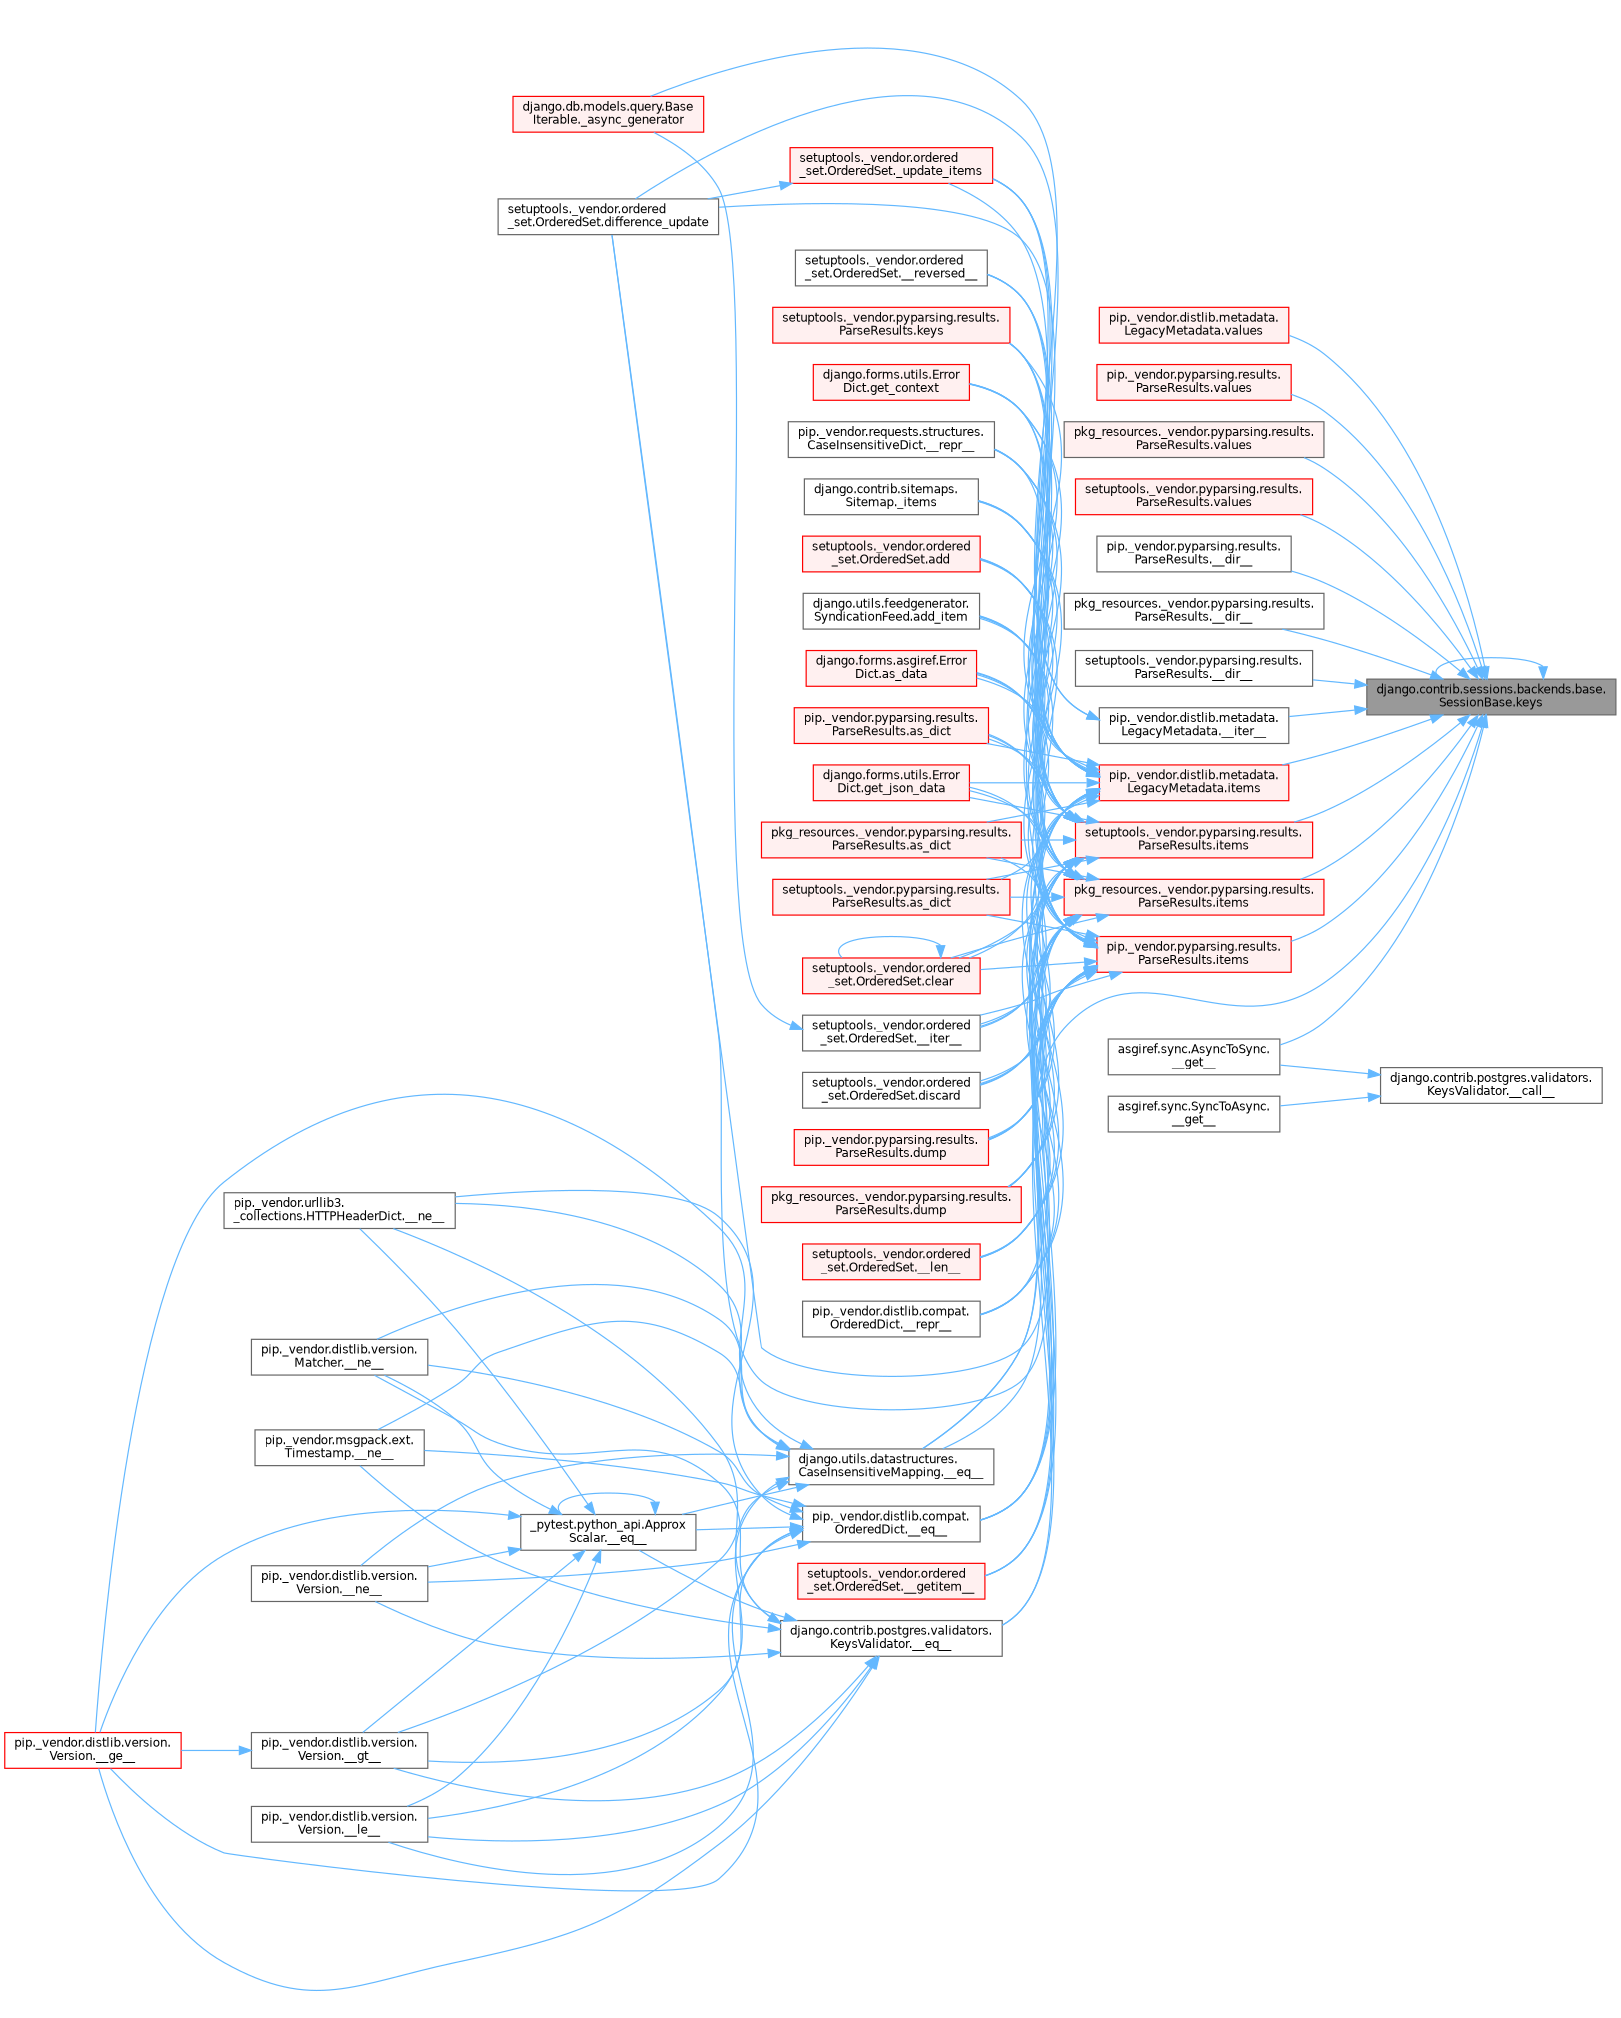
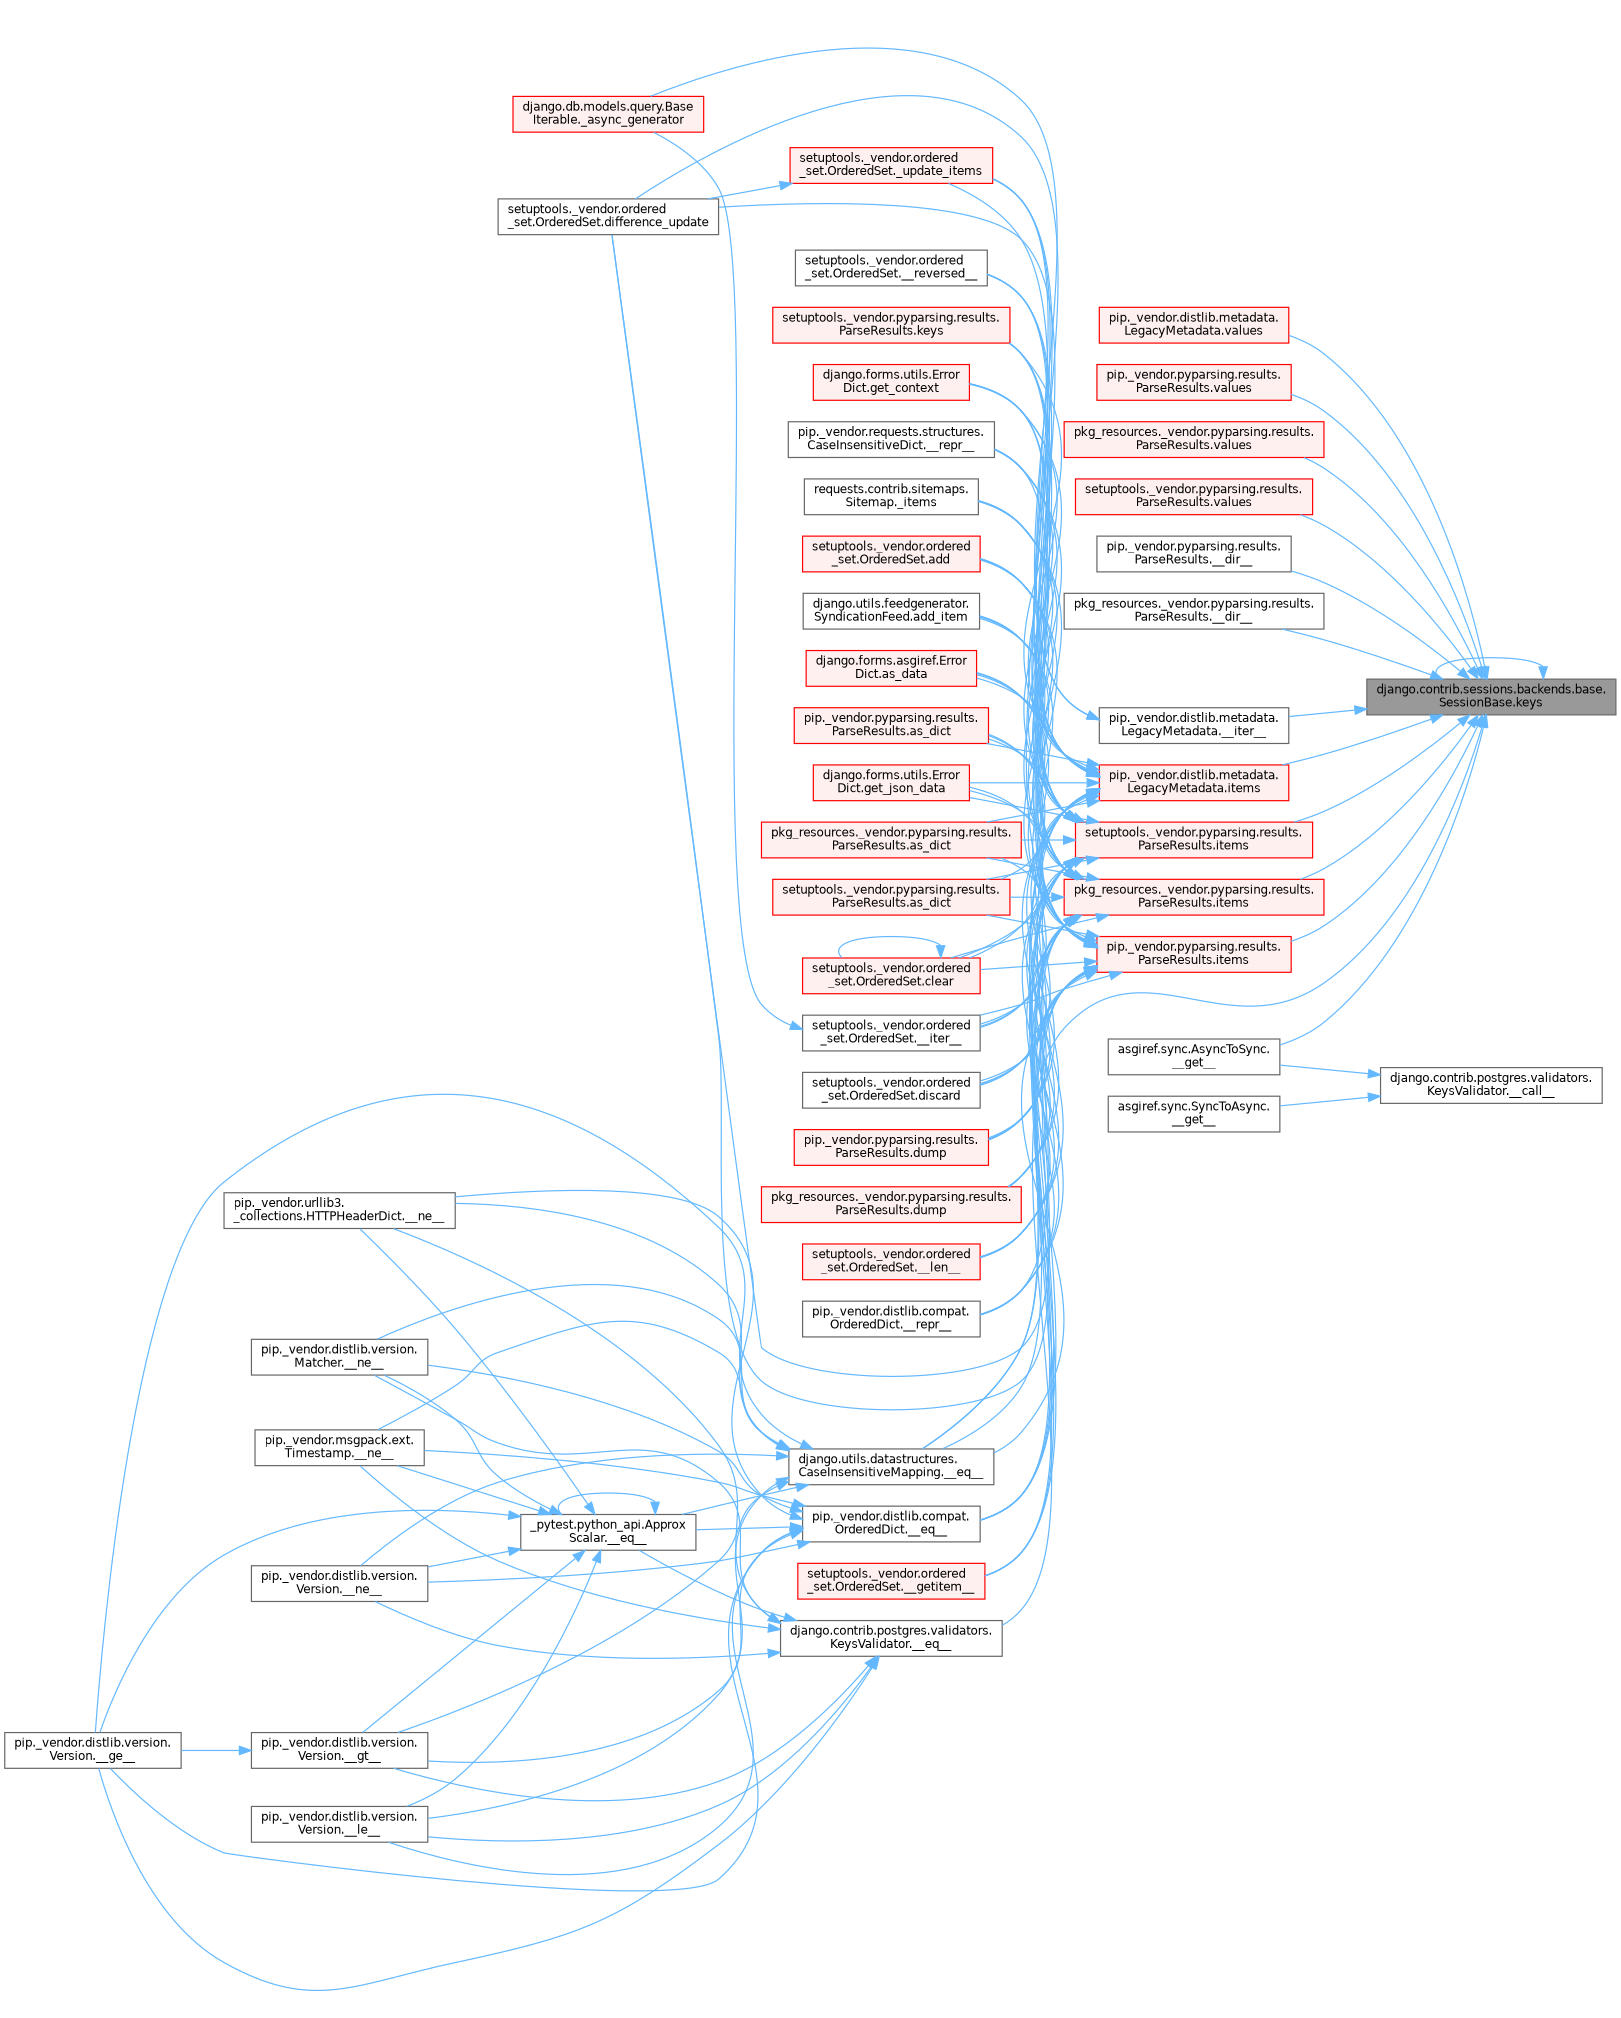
(1194, 440) -> (1194, 440)
(891, 497) -> (891, 497)
(1194, 668) -> none
(1043, 1298) -> (1026, 1136)
none -> (465, 1487)
(93, 1750) -> (93, 1750)
